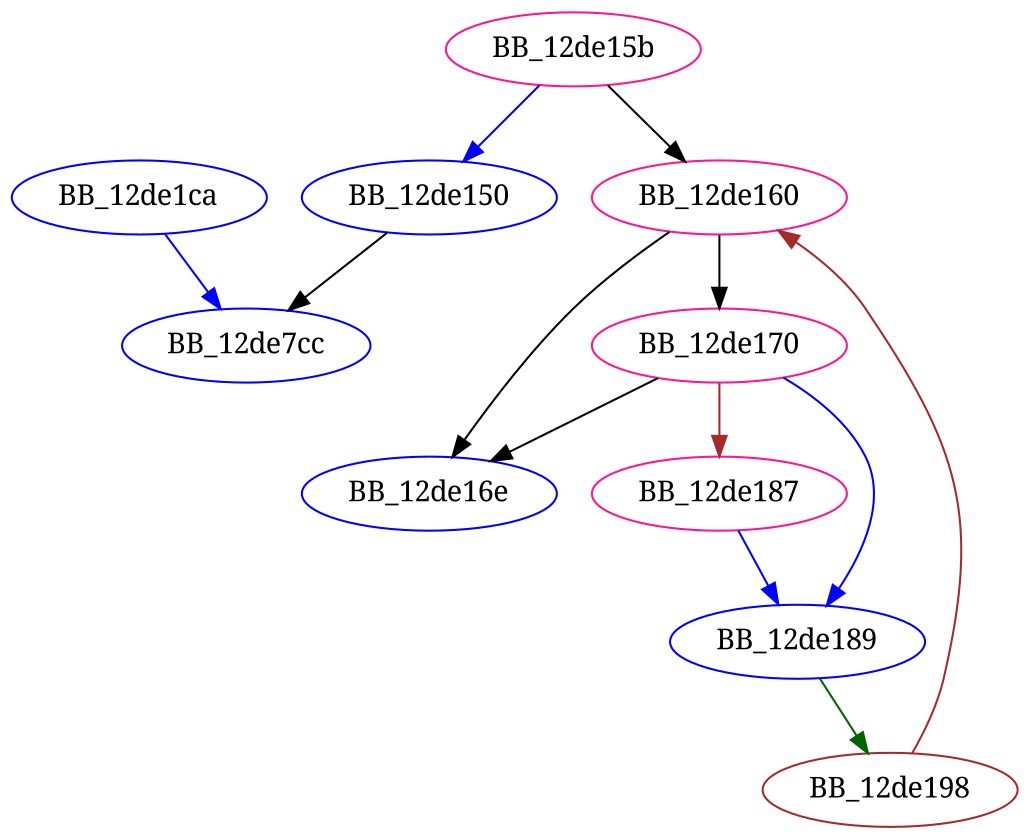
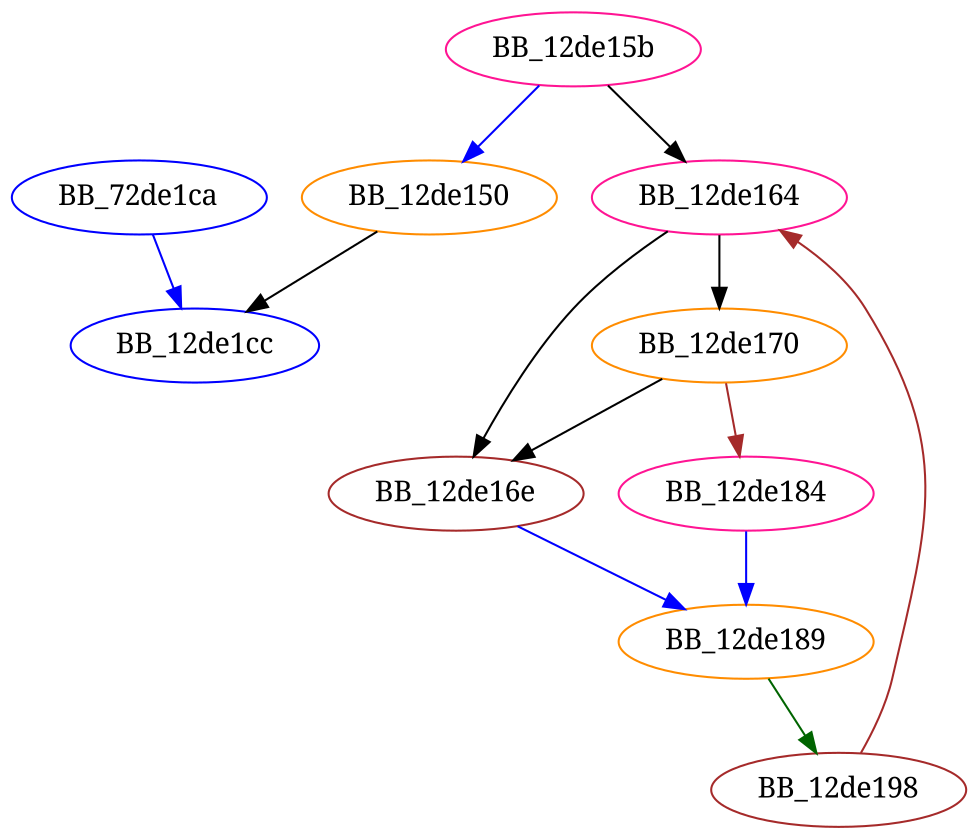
(139, 197) -> (139, 197)
(429, 197) -> (429, 197)
(719, 197) -> (719, 197)
(246, 346) -> (195, 346)
(719, 346) -> (719, 346)
(870, 469) -> (592, 563)
(429, 494) -> (456, 494)
(719, 494) -> (746, 494)
(798, 642) -> (746, 642)
